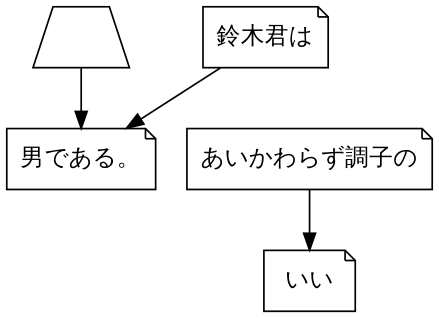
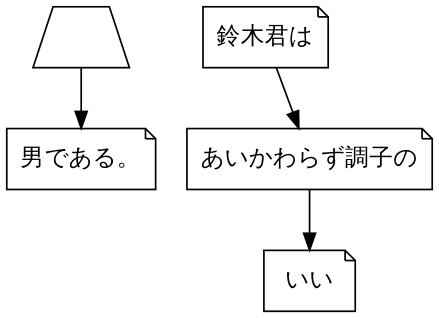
(181, 93) -> (285, 90)
